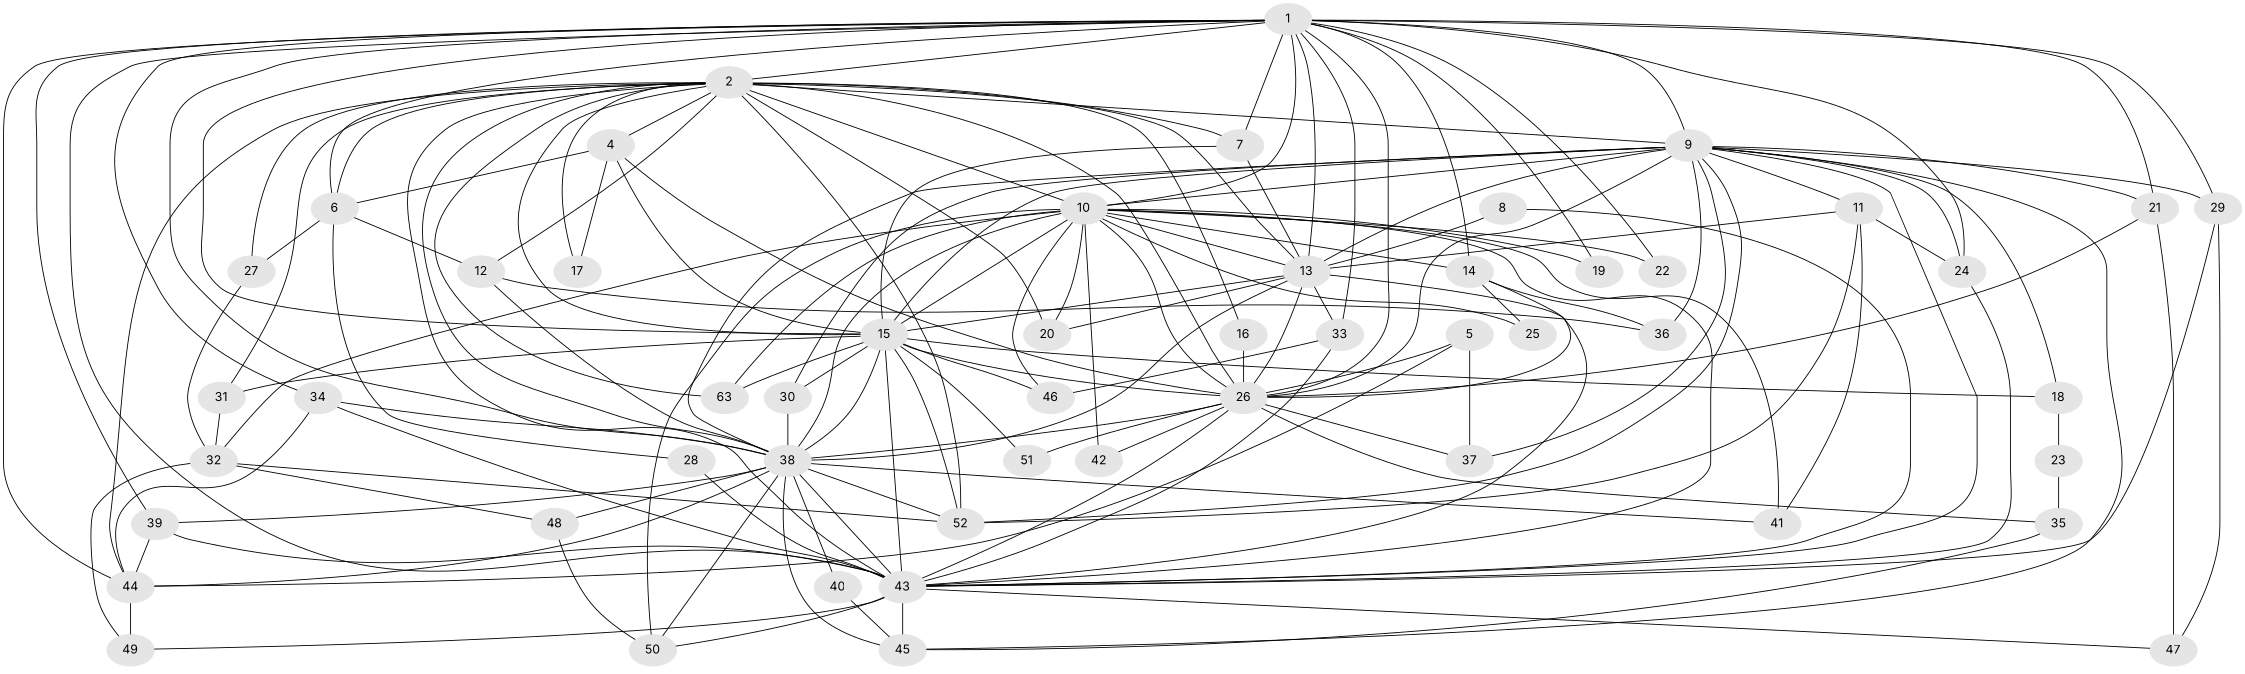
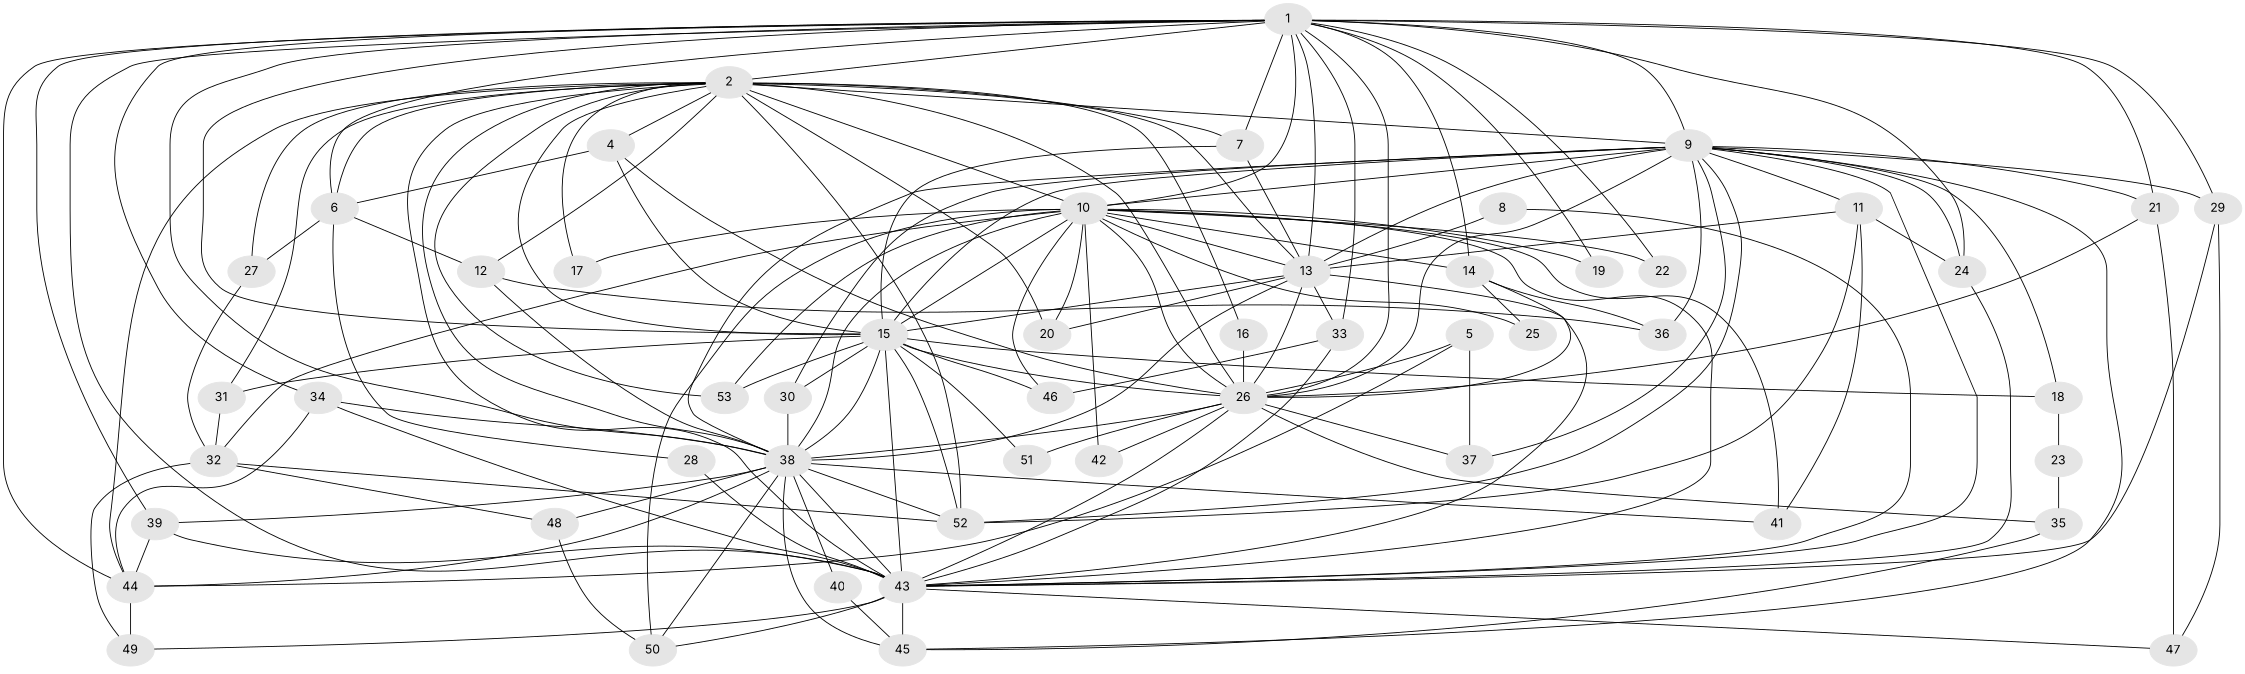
(594, 209) -> (827, 221)
(725, 398) -> (725, 398)
